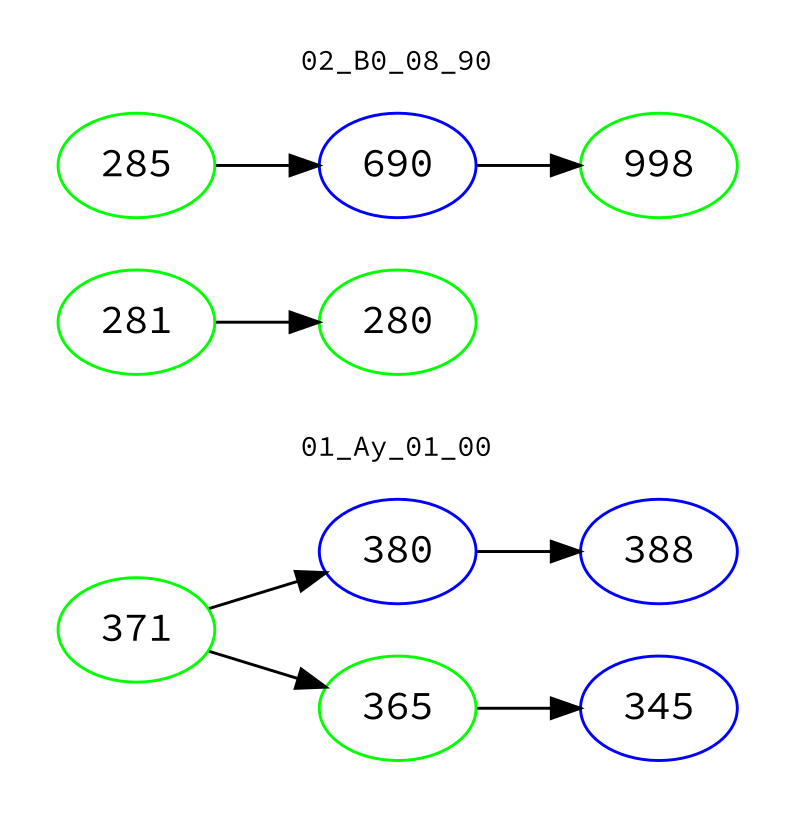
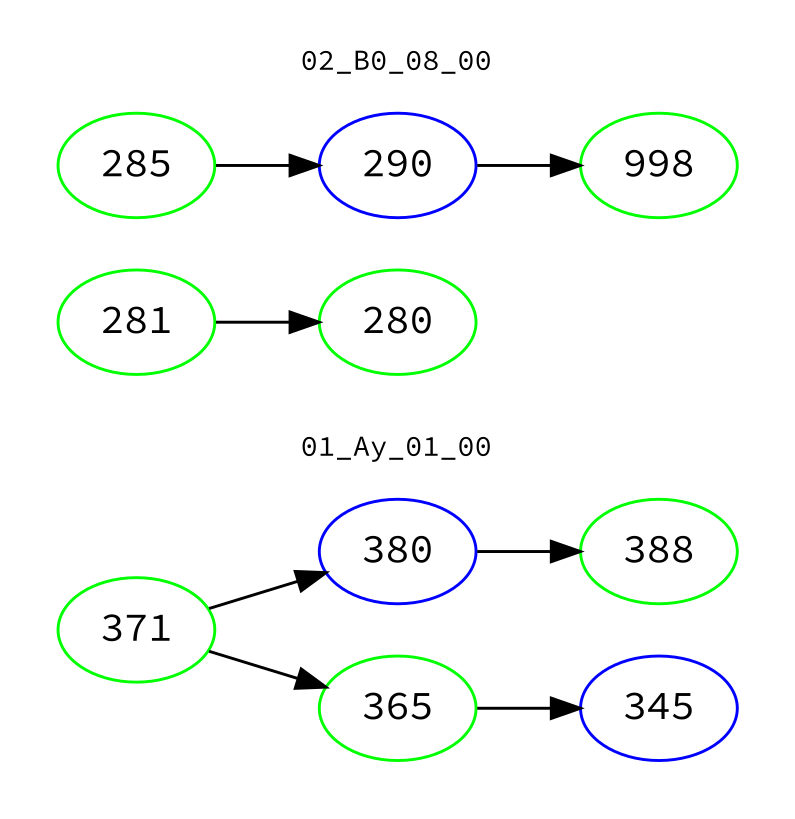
(398, 62) -> (398, 62)
(398, 165) -> (398, 165)
(659, 552) -> (659, 552)
